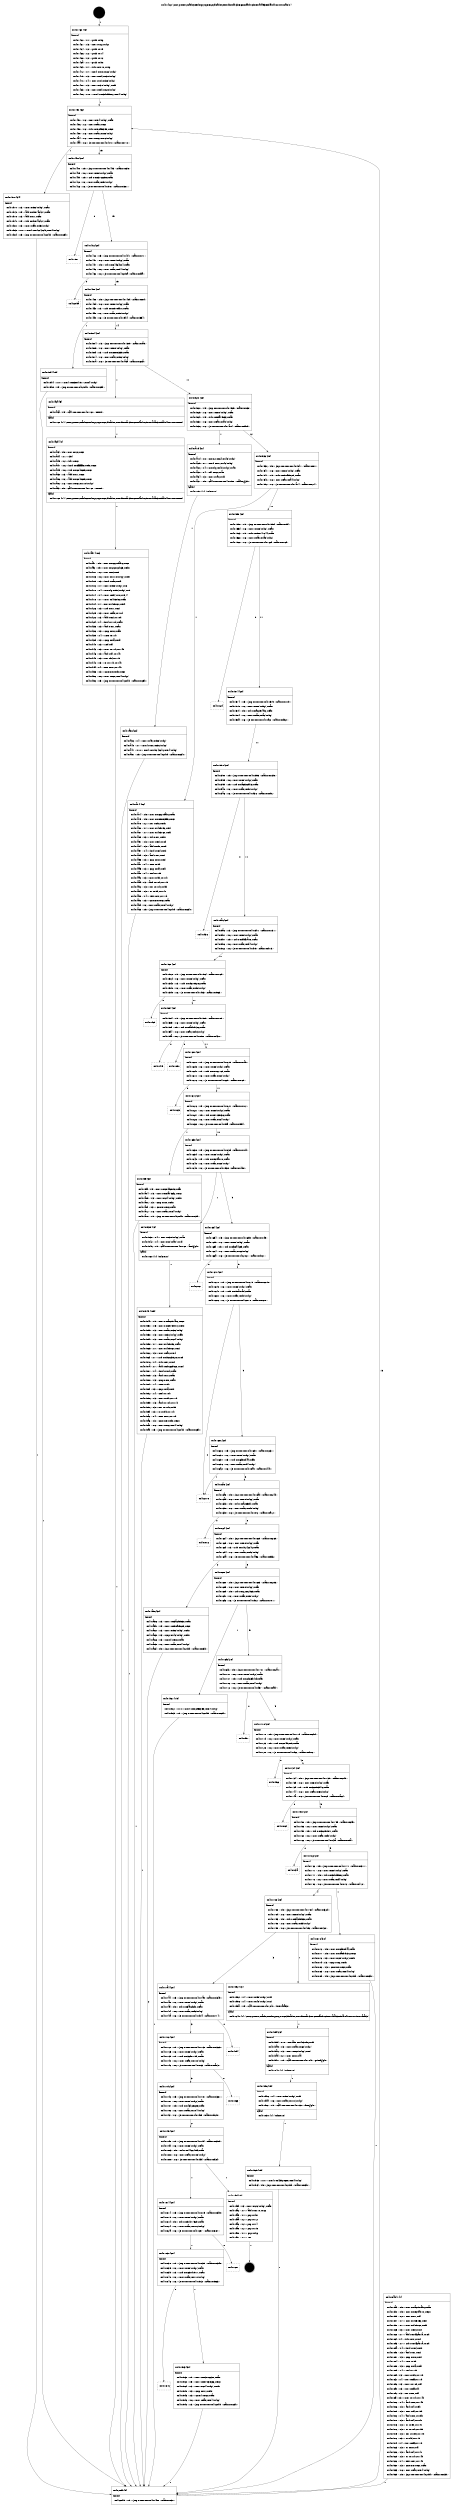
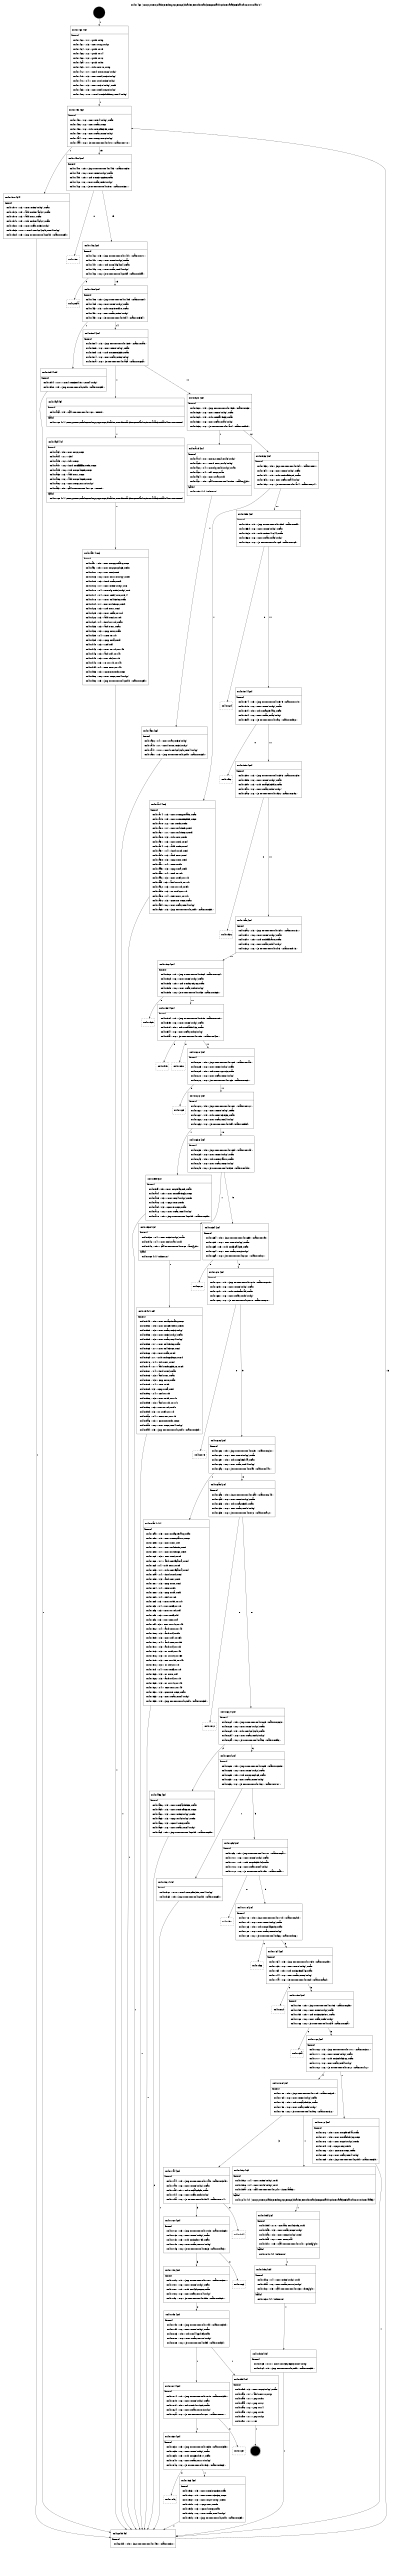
none -> (226, 780)
(210, 1482) -> (200, 1494)
